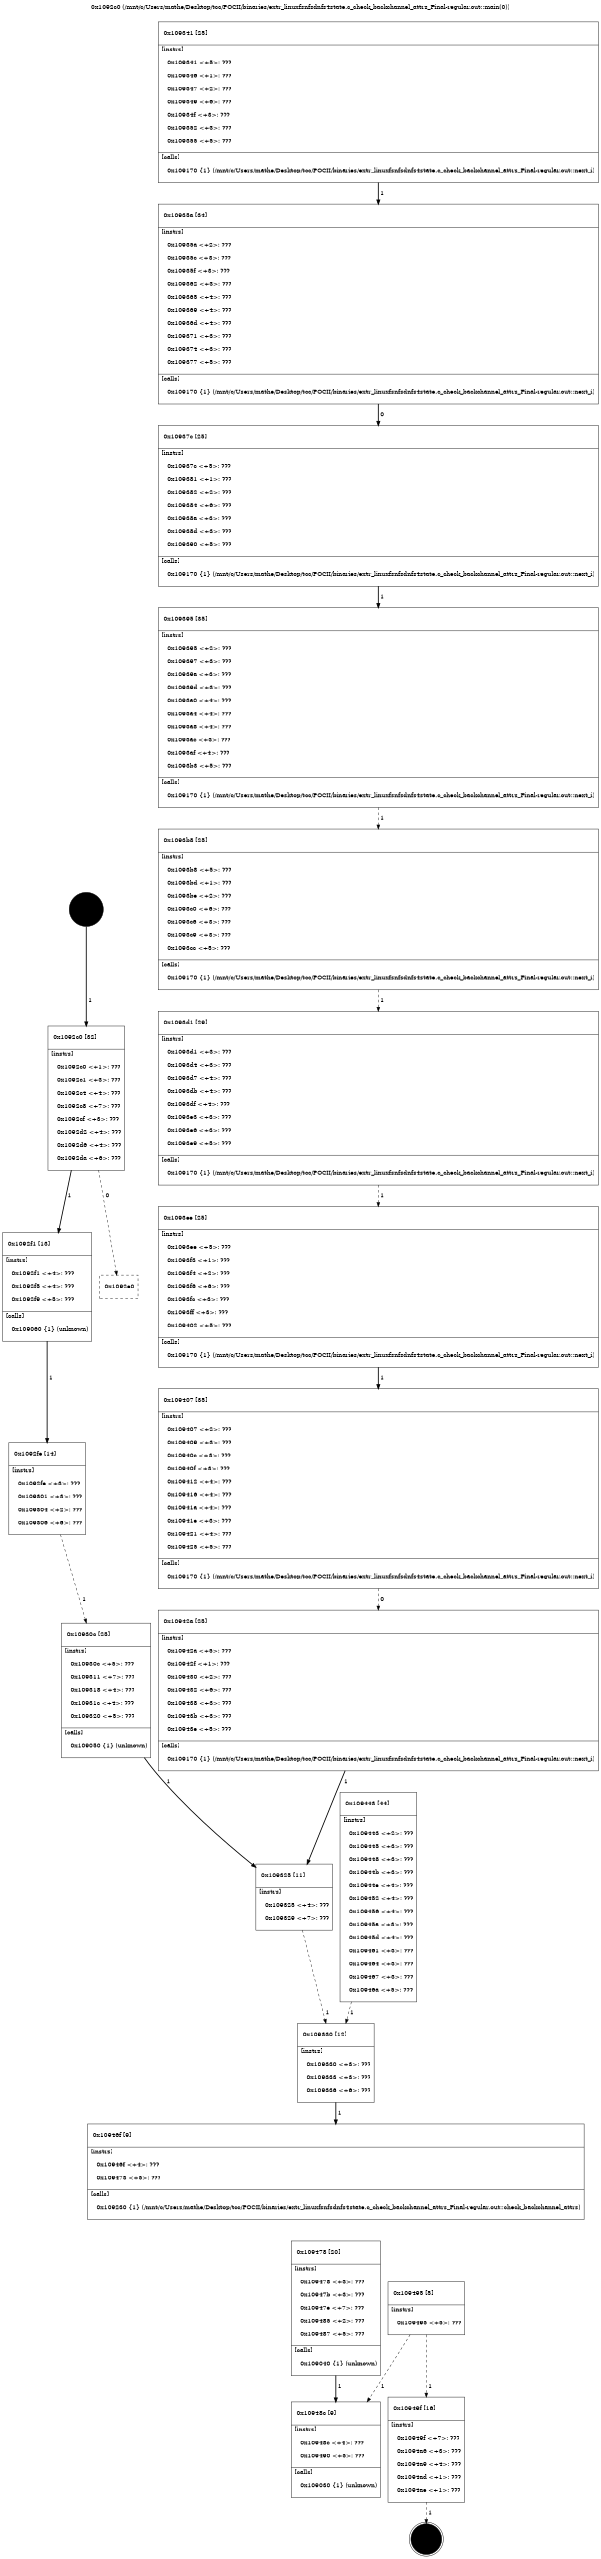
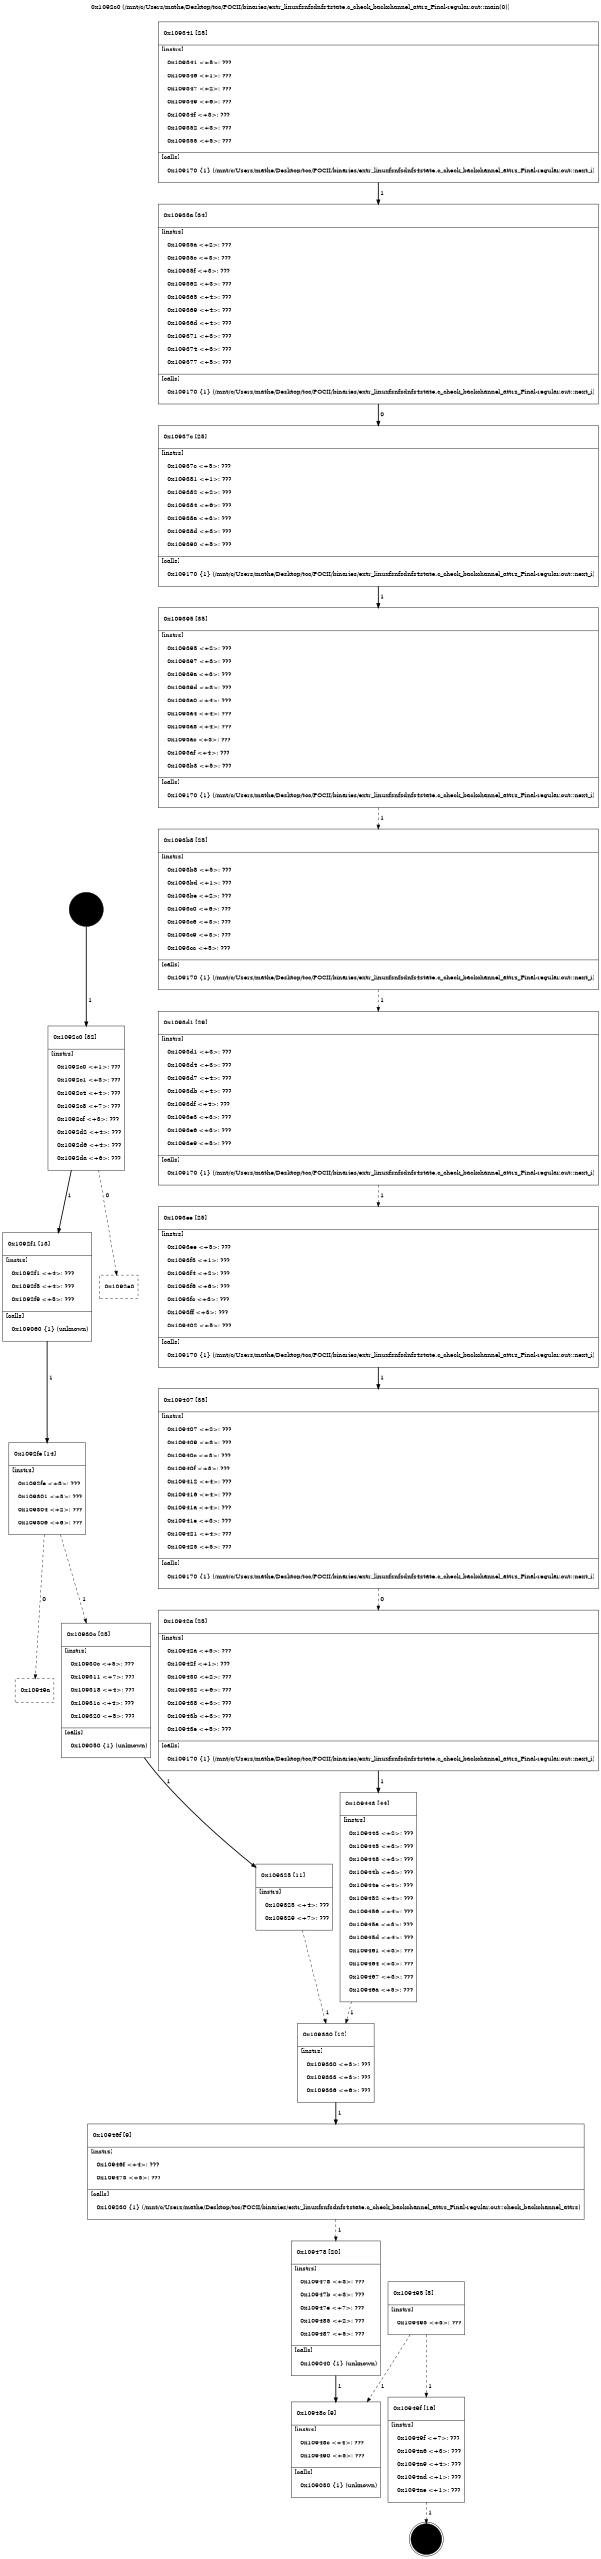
none -> (35, 1690)
(327, 1815) -> (378, 1779)
none -> (336, 2228)
